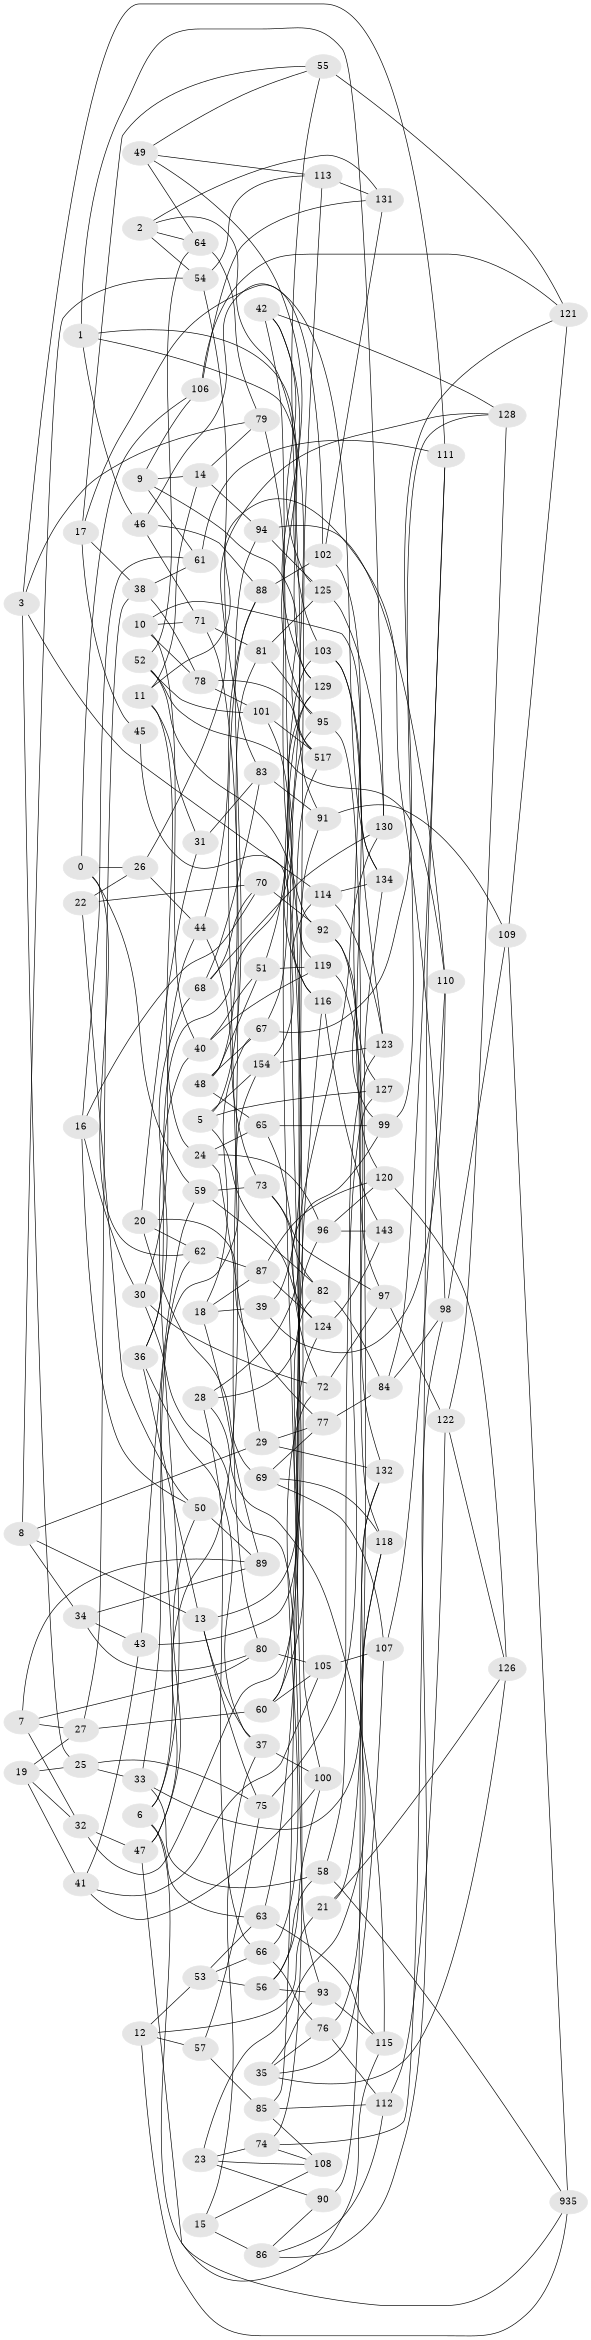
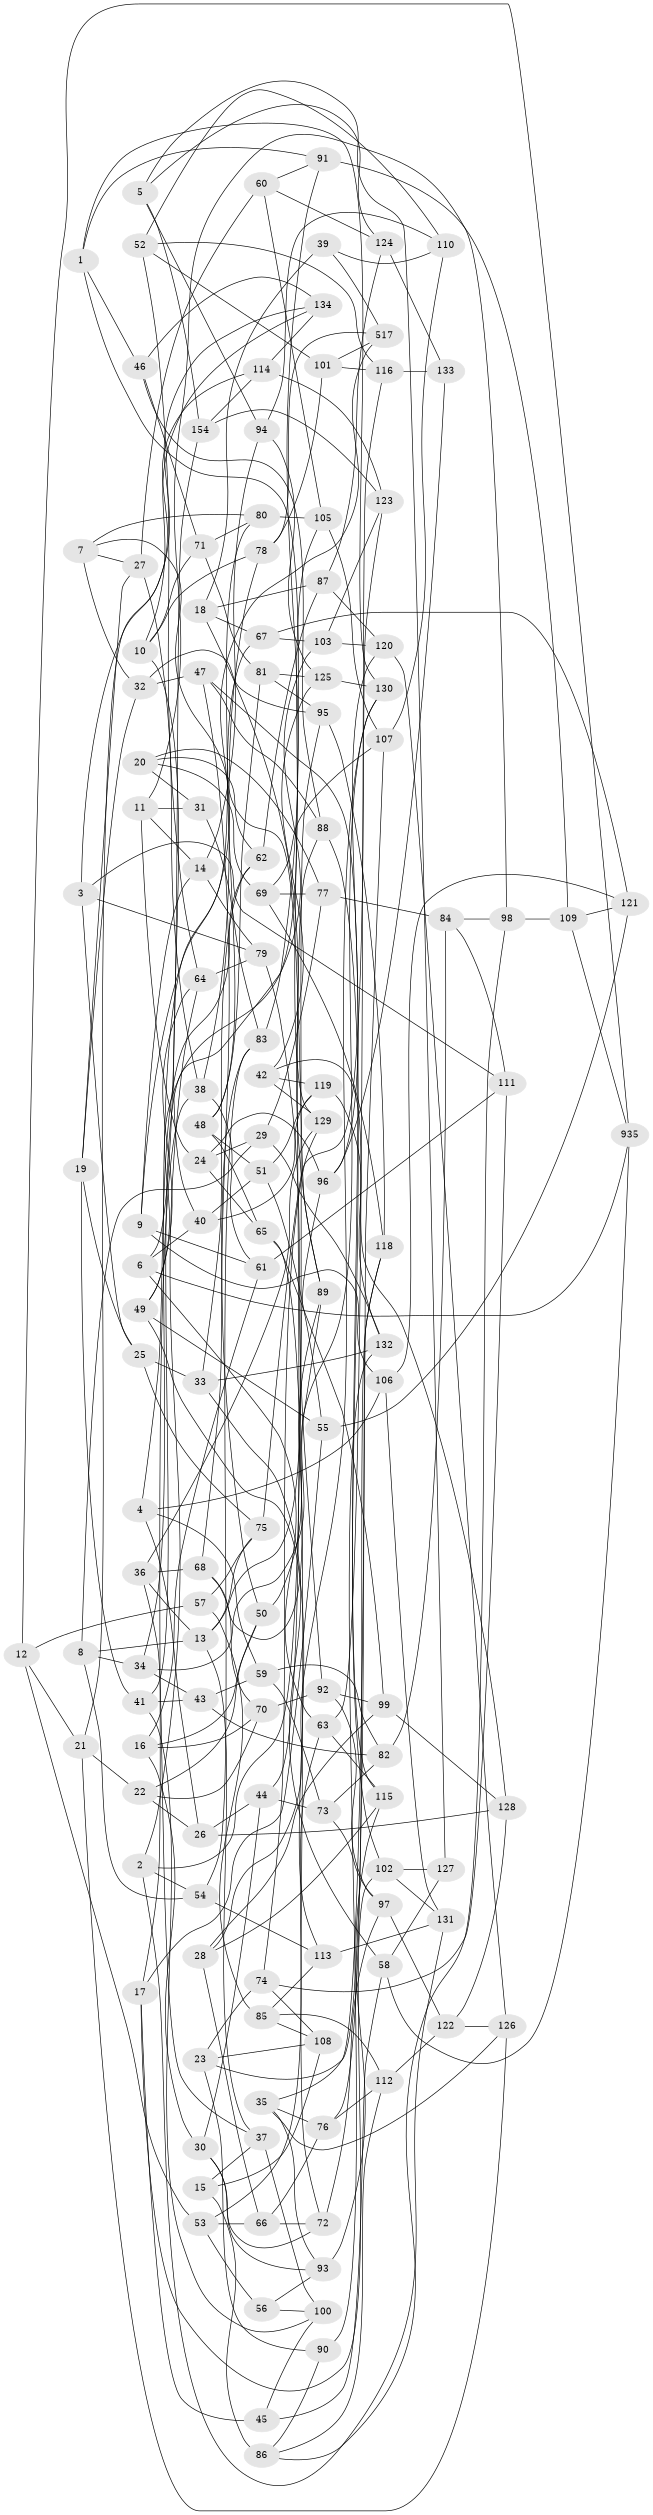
(81, 868) -> (140, 1510)
(385, 1231) -> (446, 371)
none -> (111, 1770)
(293, 1930) -> (361, 2219)
